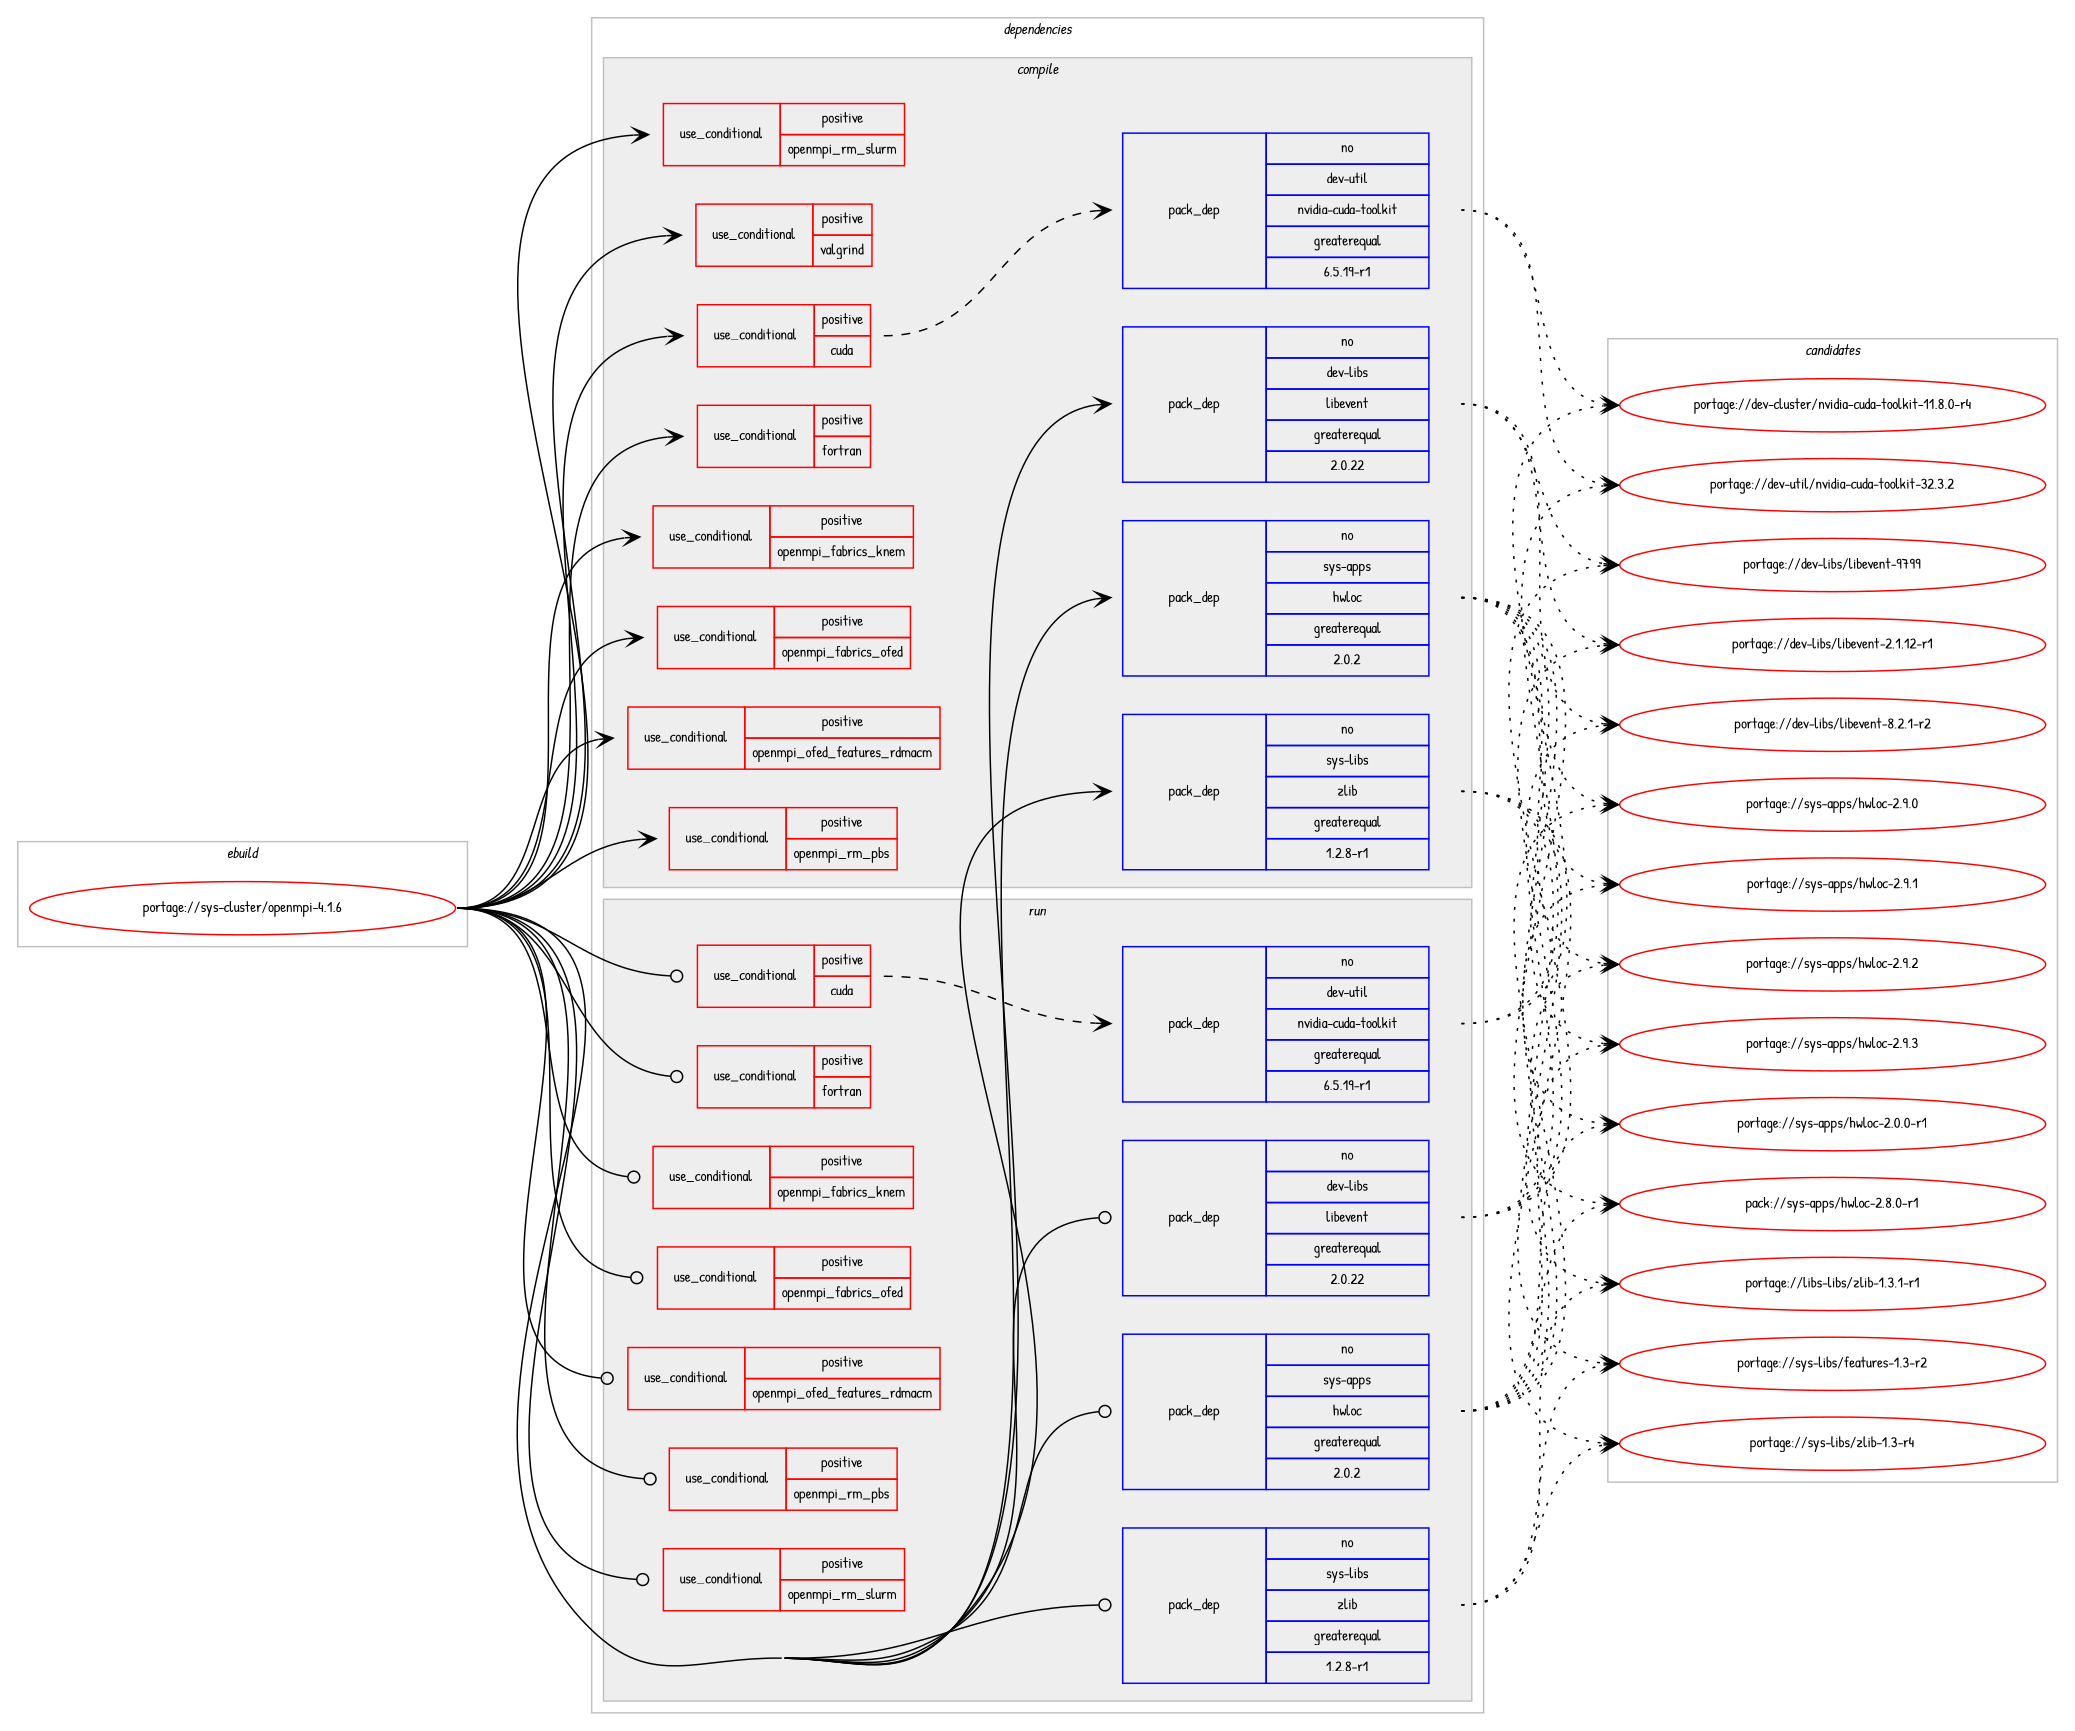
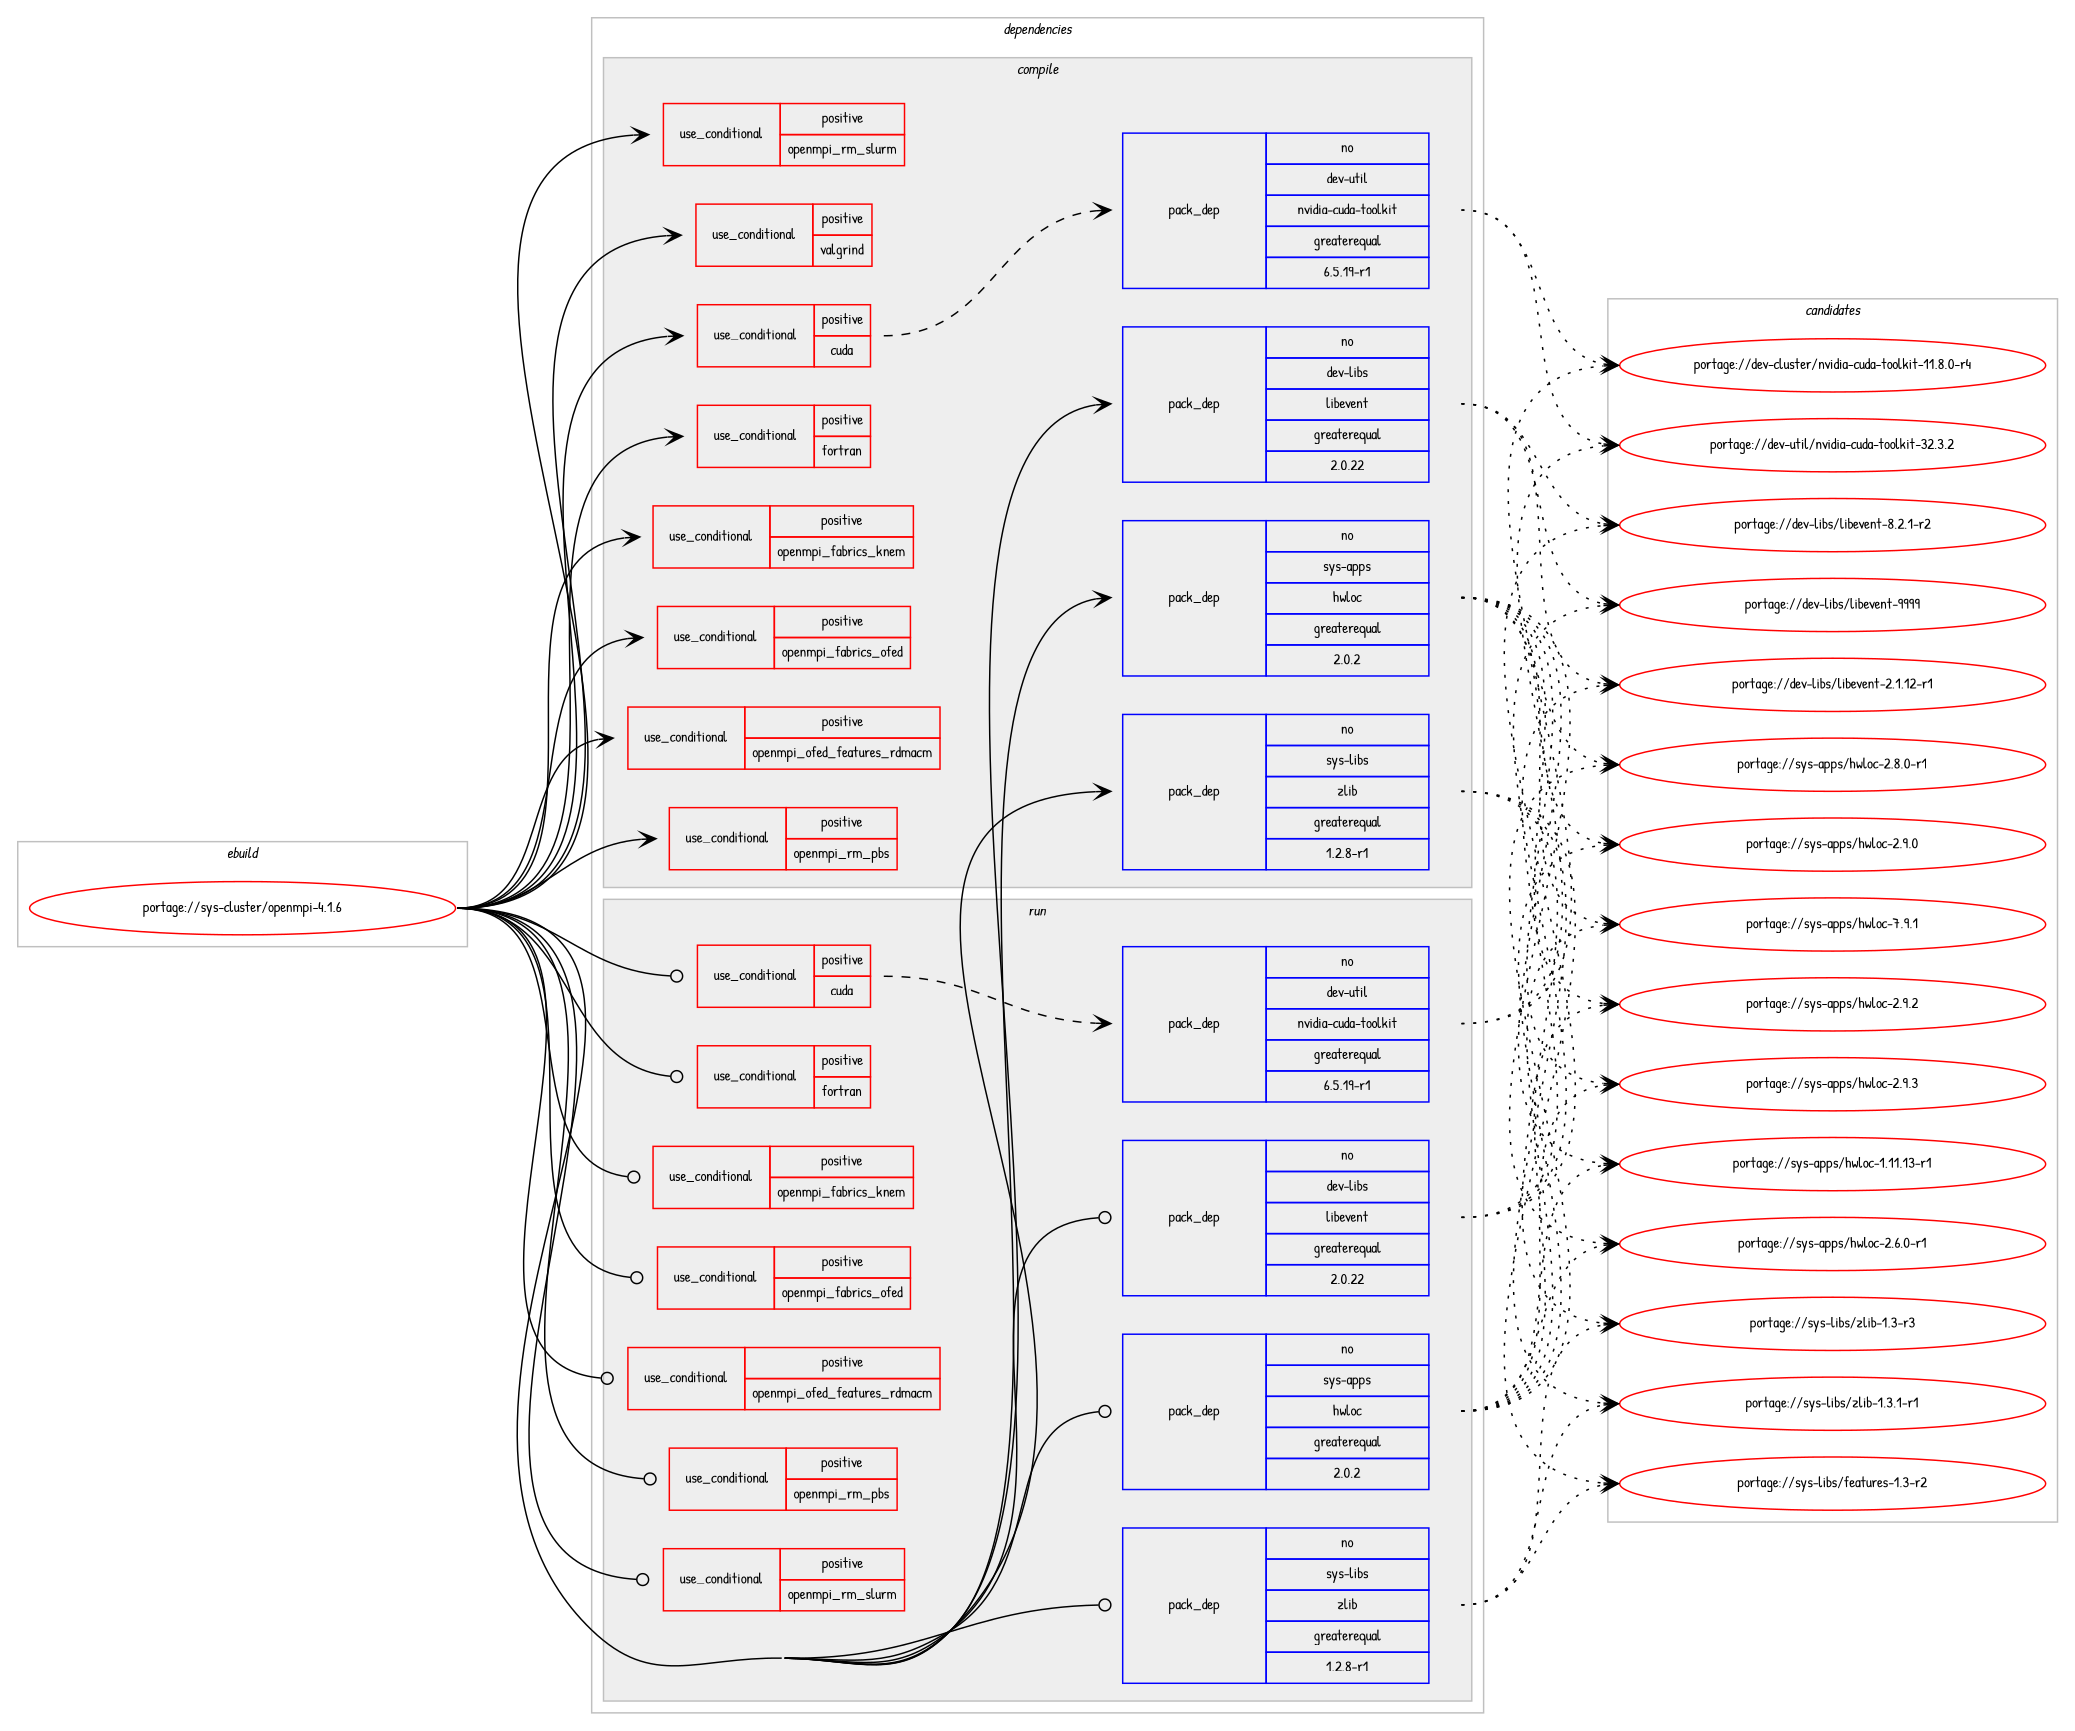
(1833, 565) -> (1833, 605)
(1833, 885) -> (1833, 924)
(1833, 1124) -> (1833, 1244)
none -> (1833, 1164)
(1833, 1204) -> (1833, 765)
(1833, 1284) -> (1833, 1404)
(1833, 1444) -> (1833, 1324)
